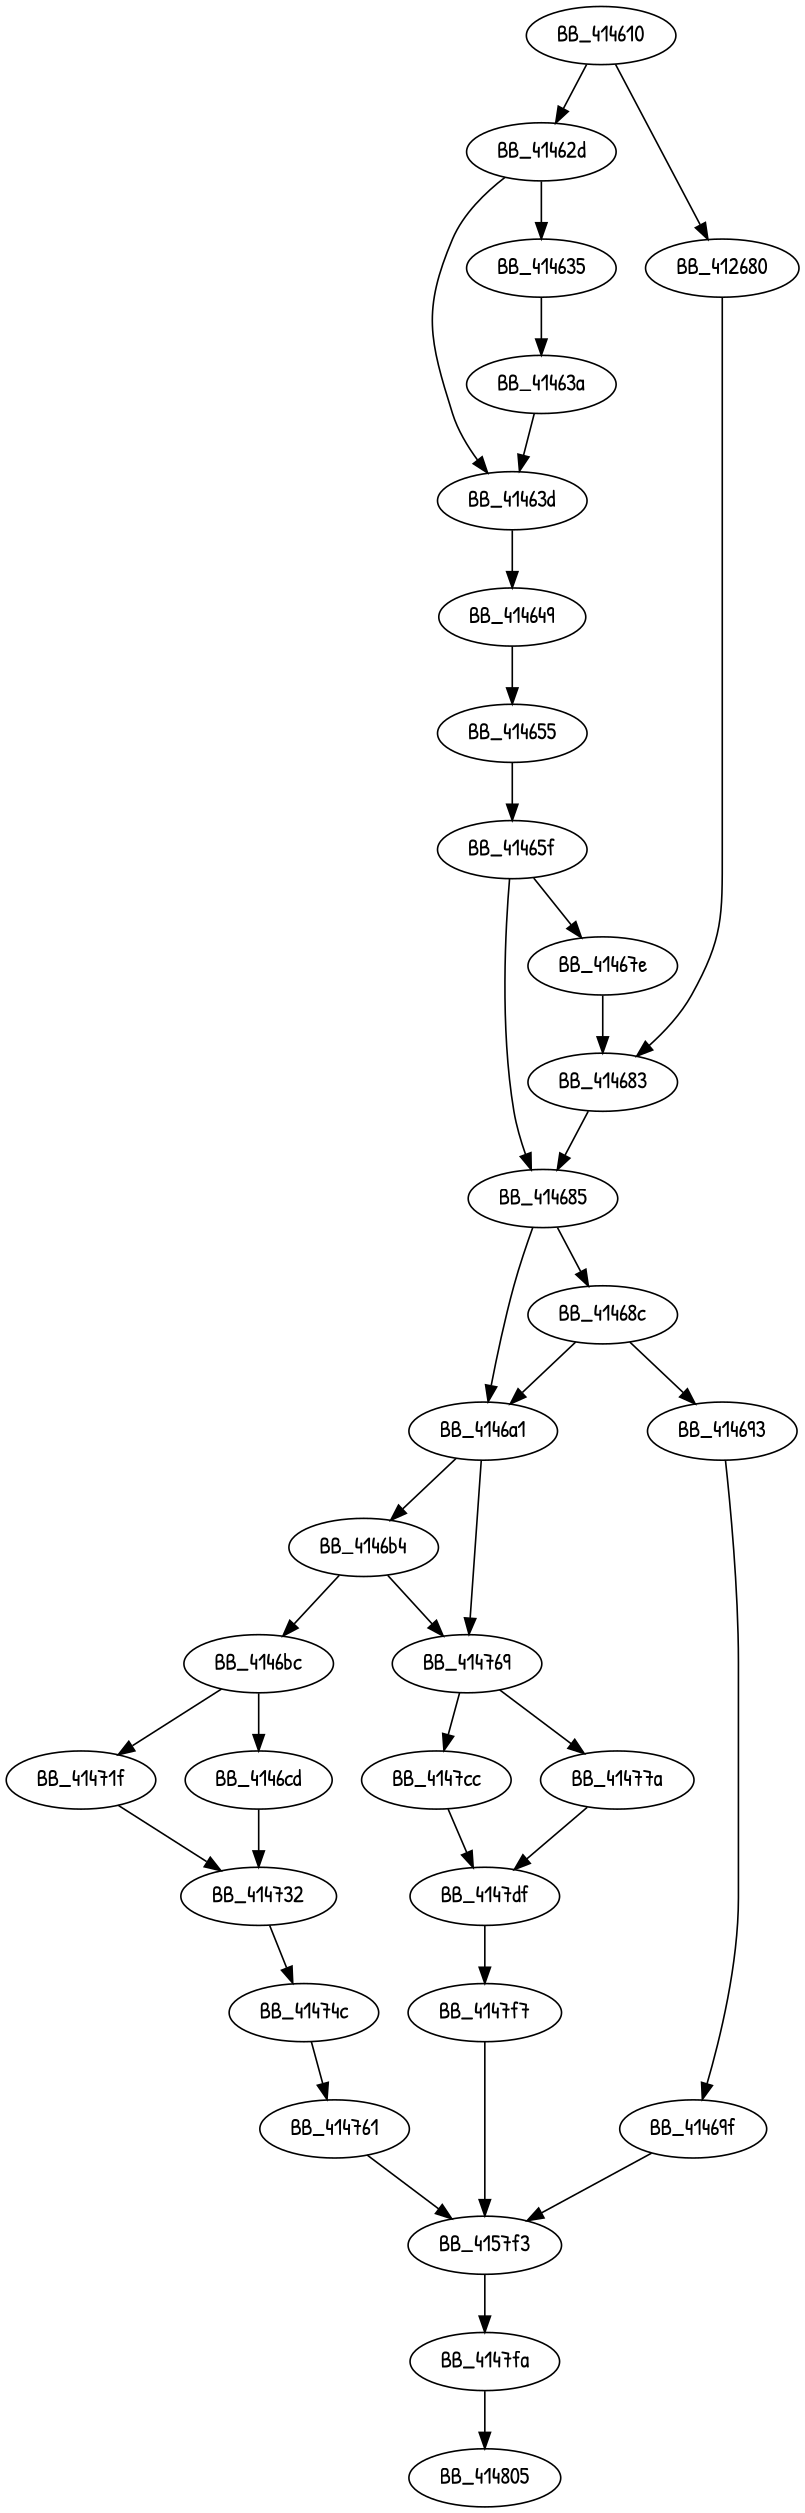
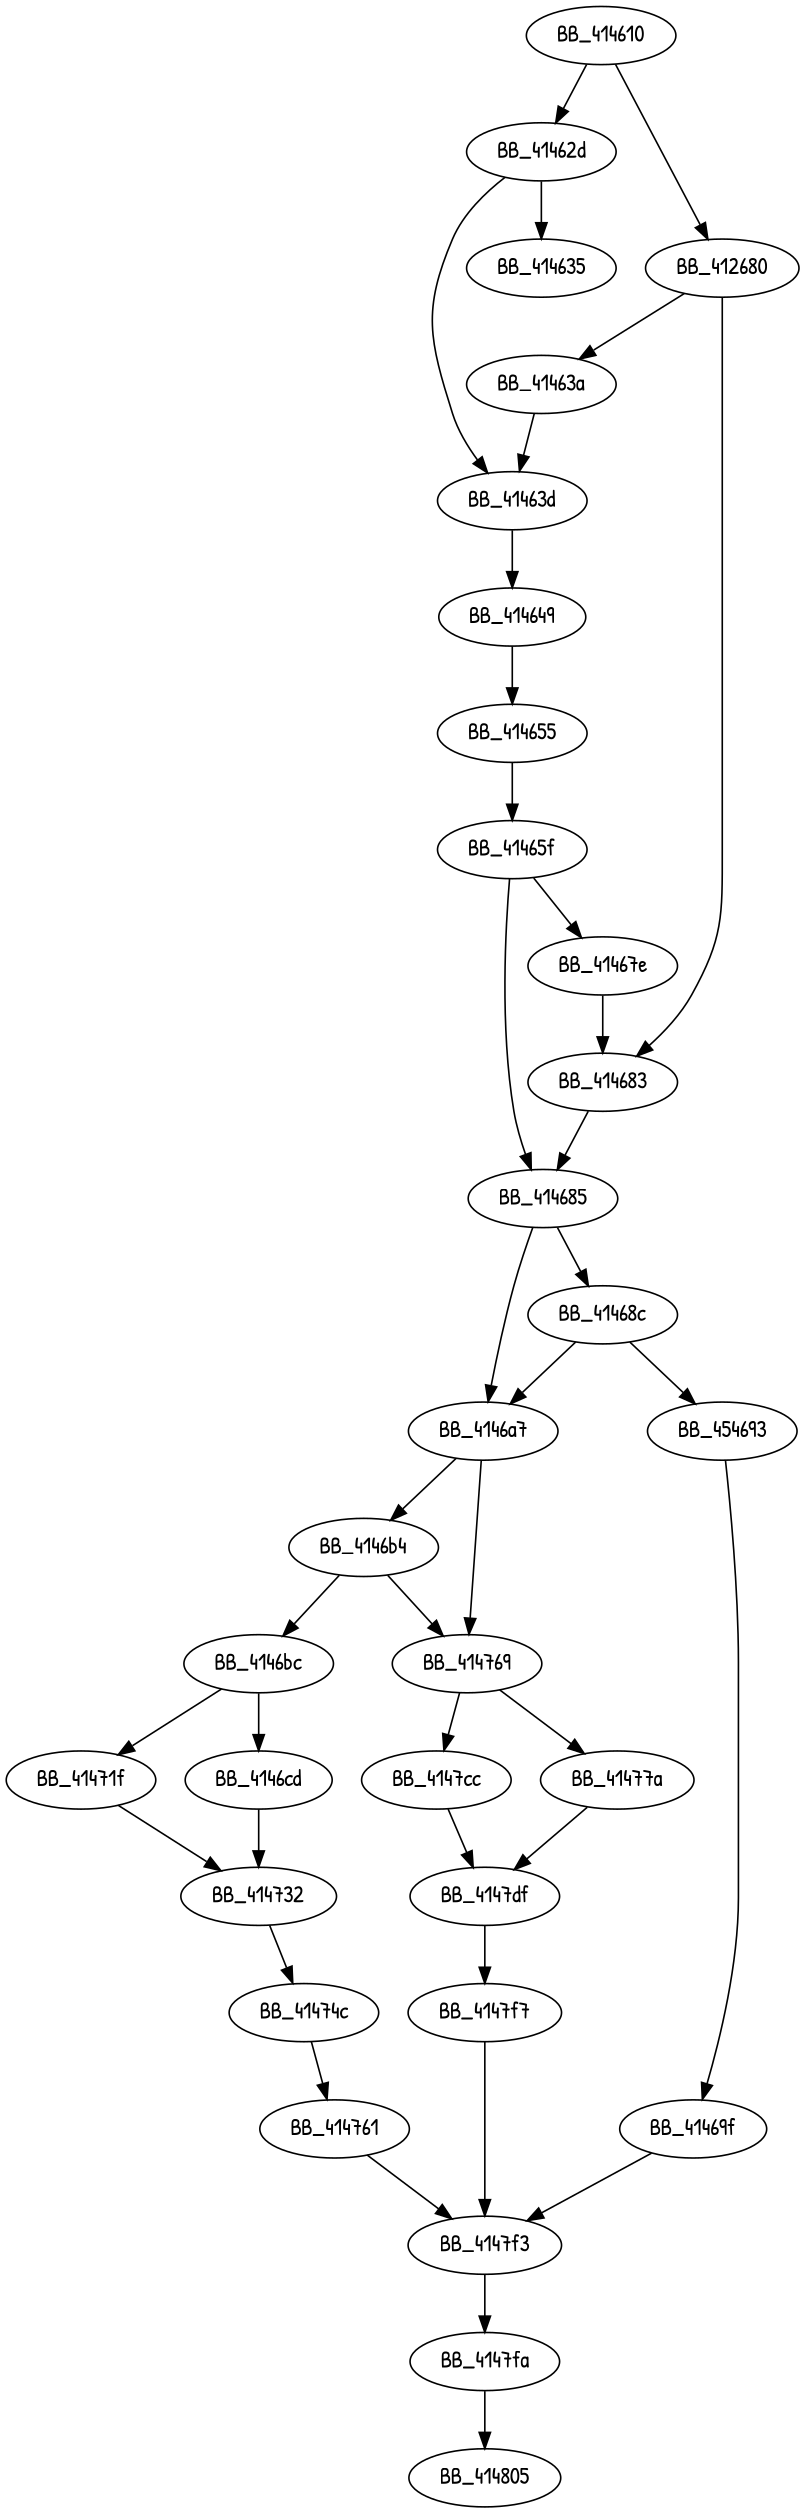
(541, 318) -> (639, 322)
(483, 1431) -> (483, 1431)
(722, 1431) -> (722, 1431)
(485, 2245) -> (485, 2245)
